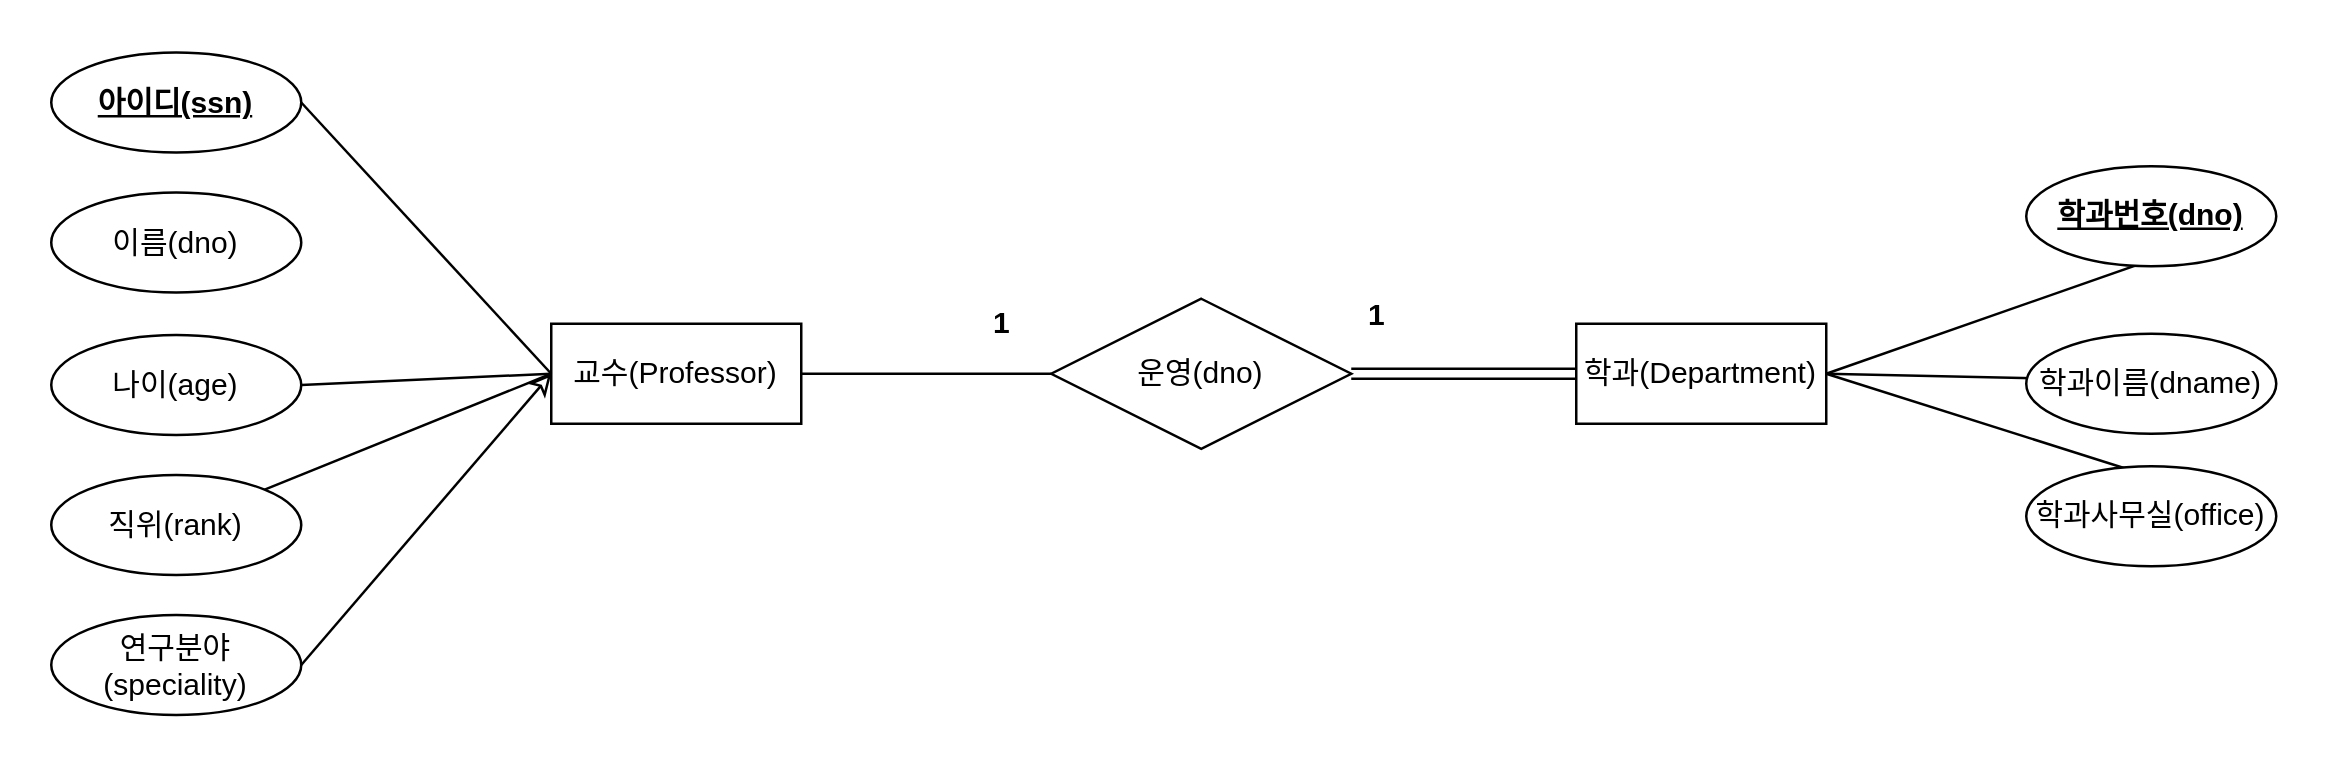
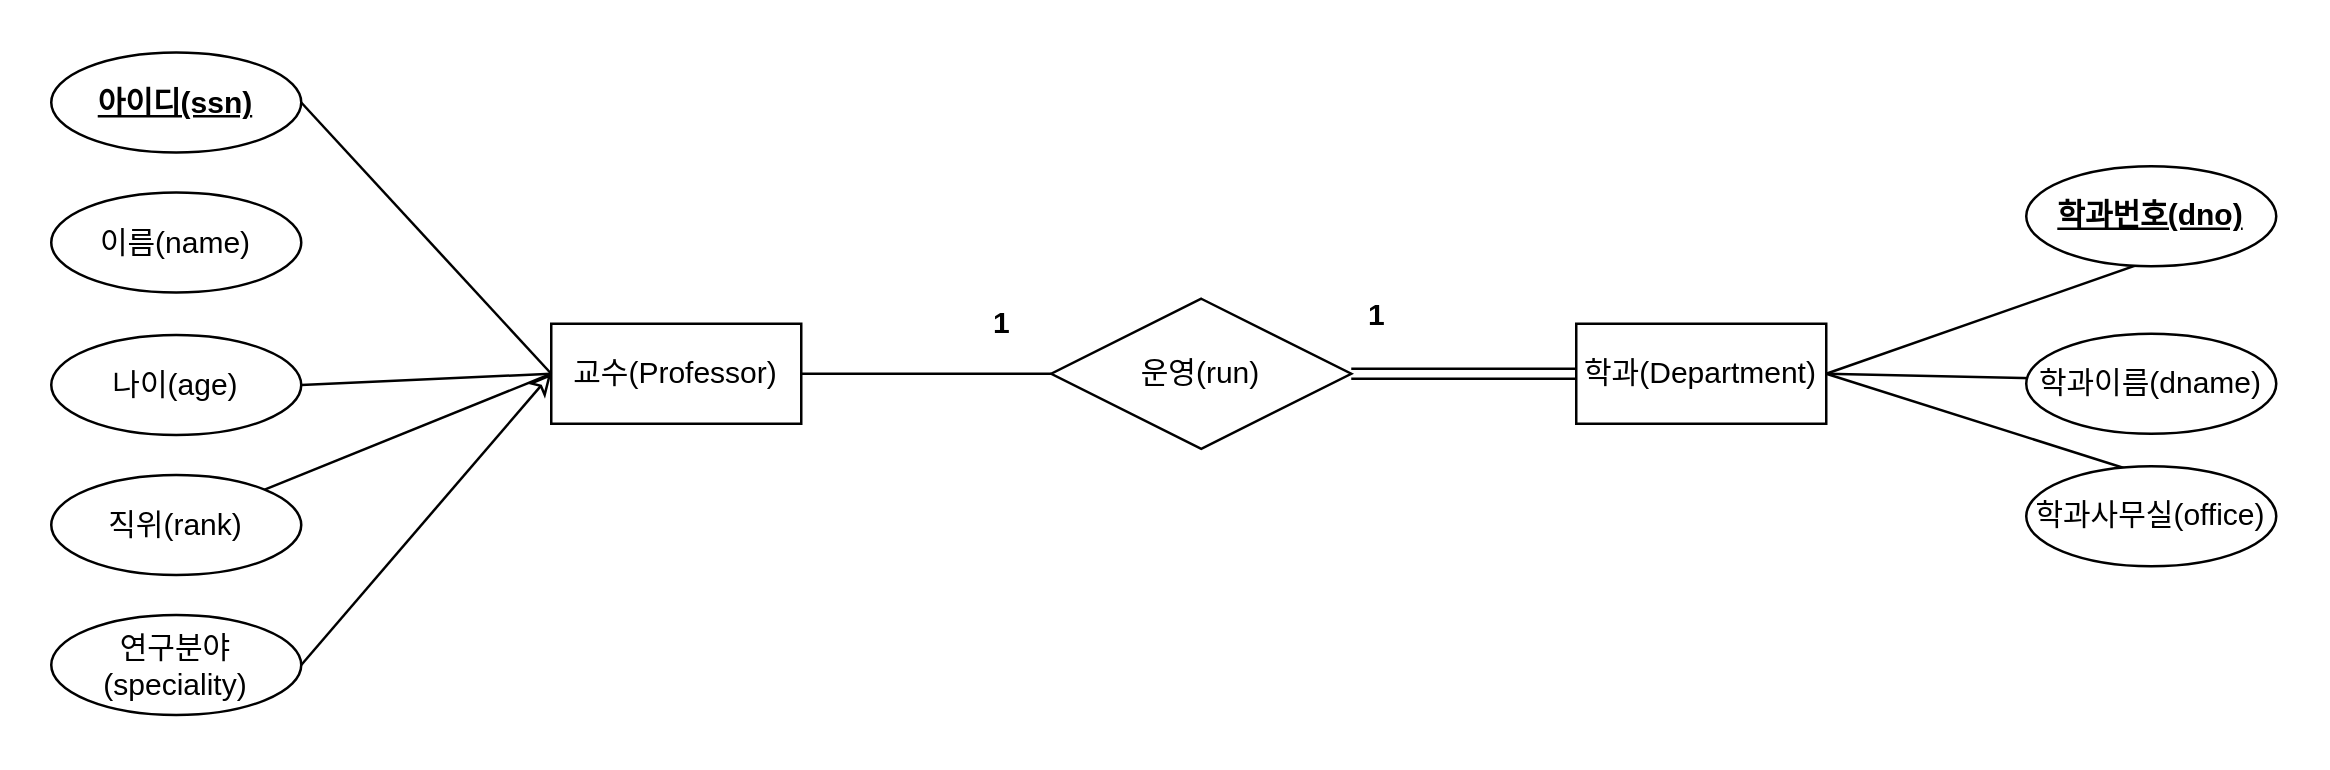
(176, 244) -> (176, 244)
(1201, 374) -> (1201, 374)
